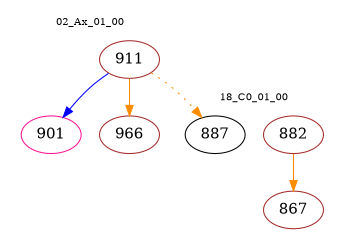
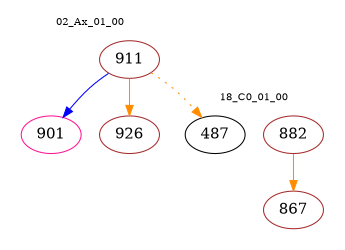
(130, 135) -> (130, 135)
(215, 135) -> (215, 135)
